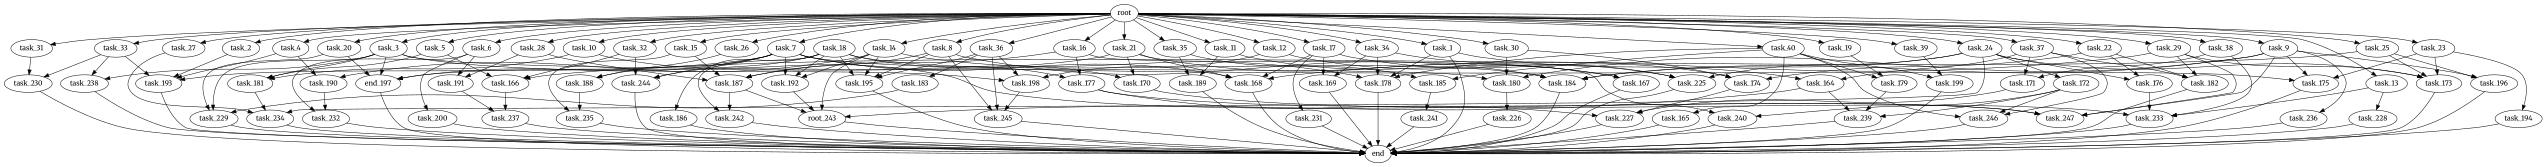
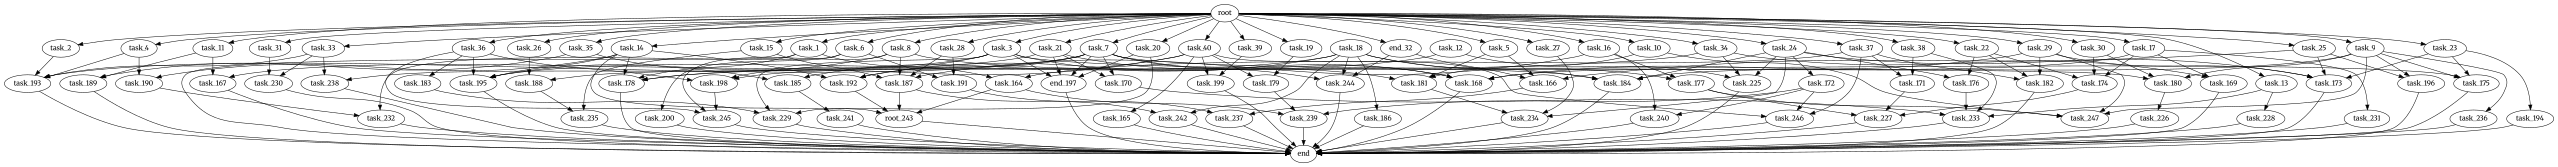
(1196, 27) -> none
(635, 48) -> (1401, 48)
